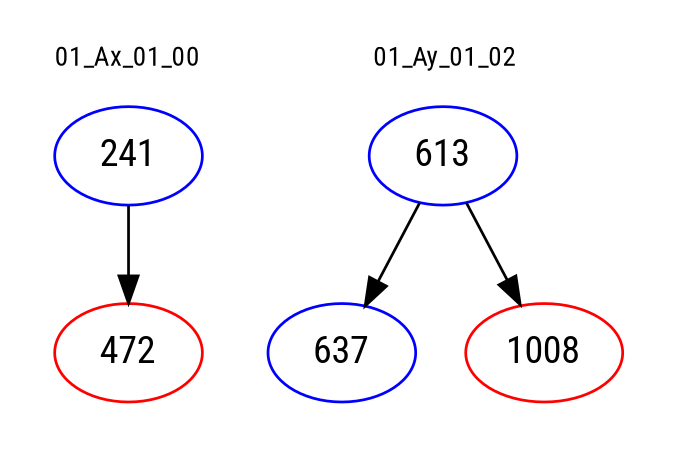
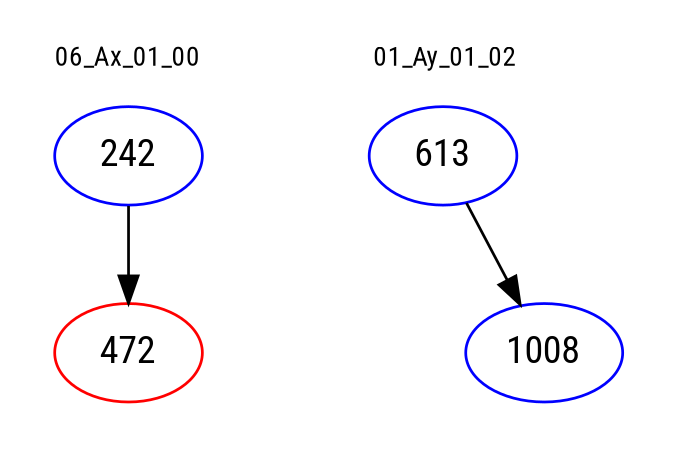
(129, 59) -> (129, 59)
(129, 156) -> (129, 156)
(342, 353) -> none
(544, 353) -> (544, 353)
